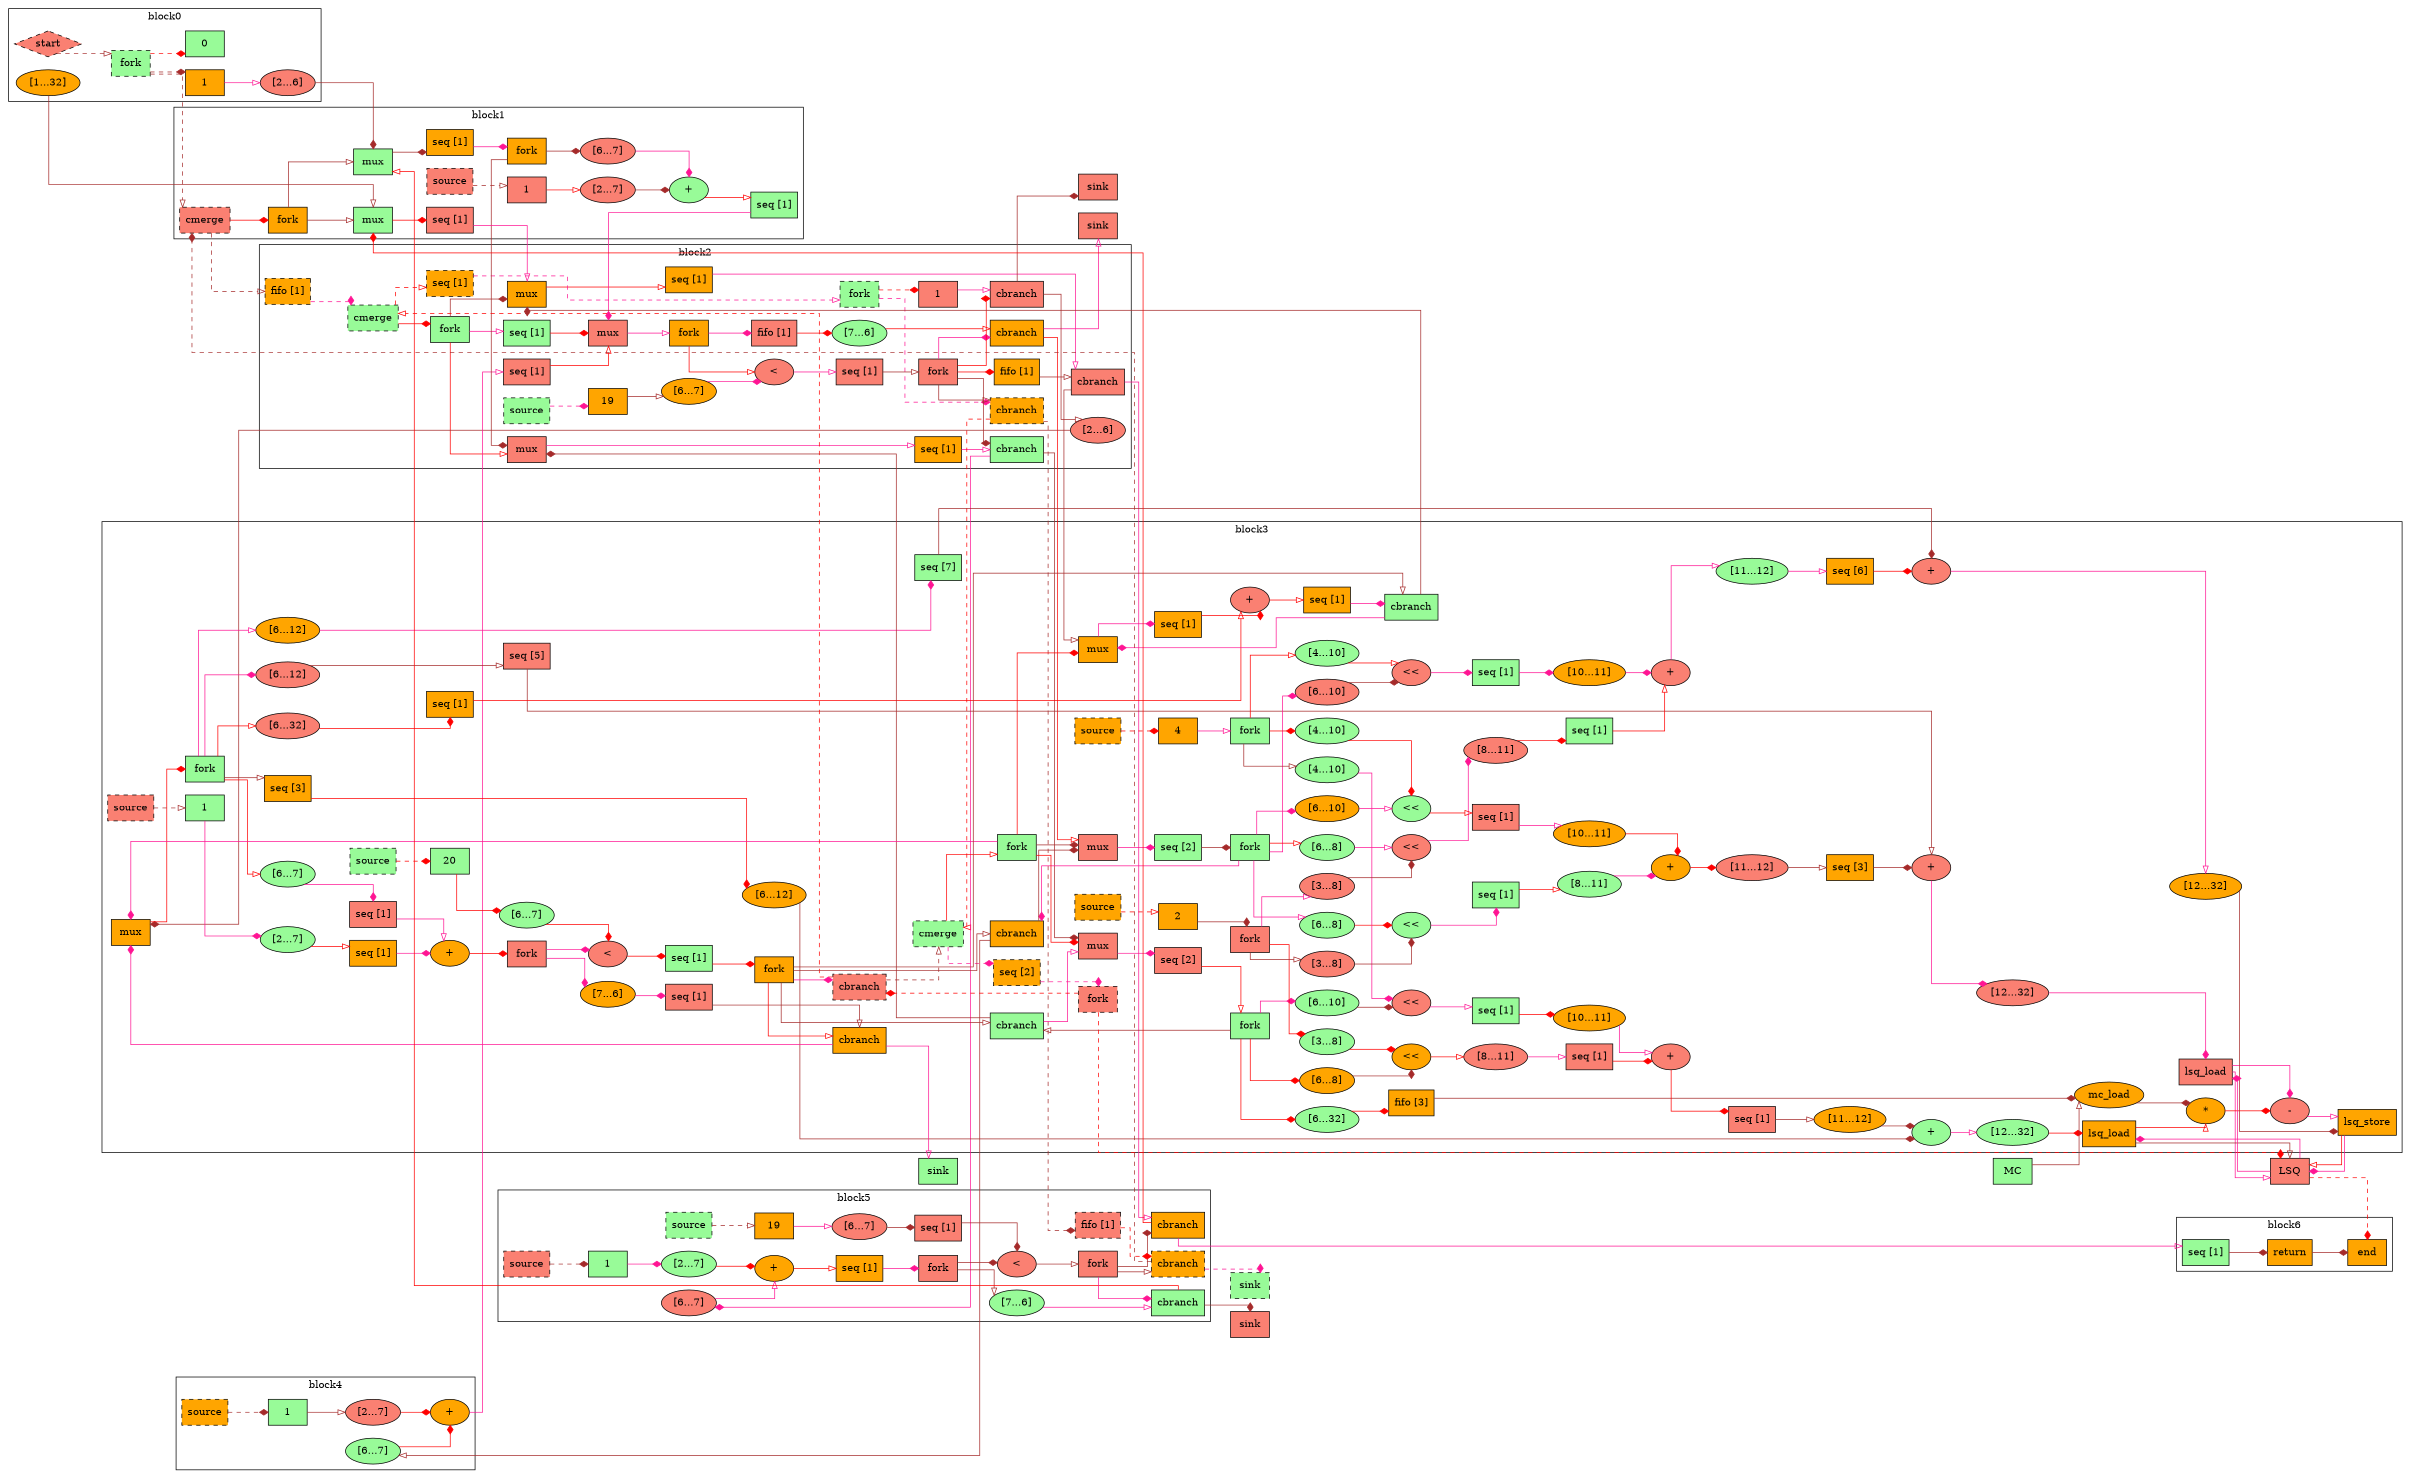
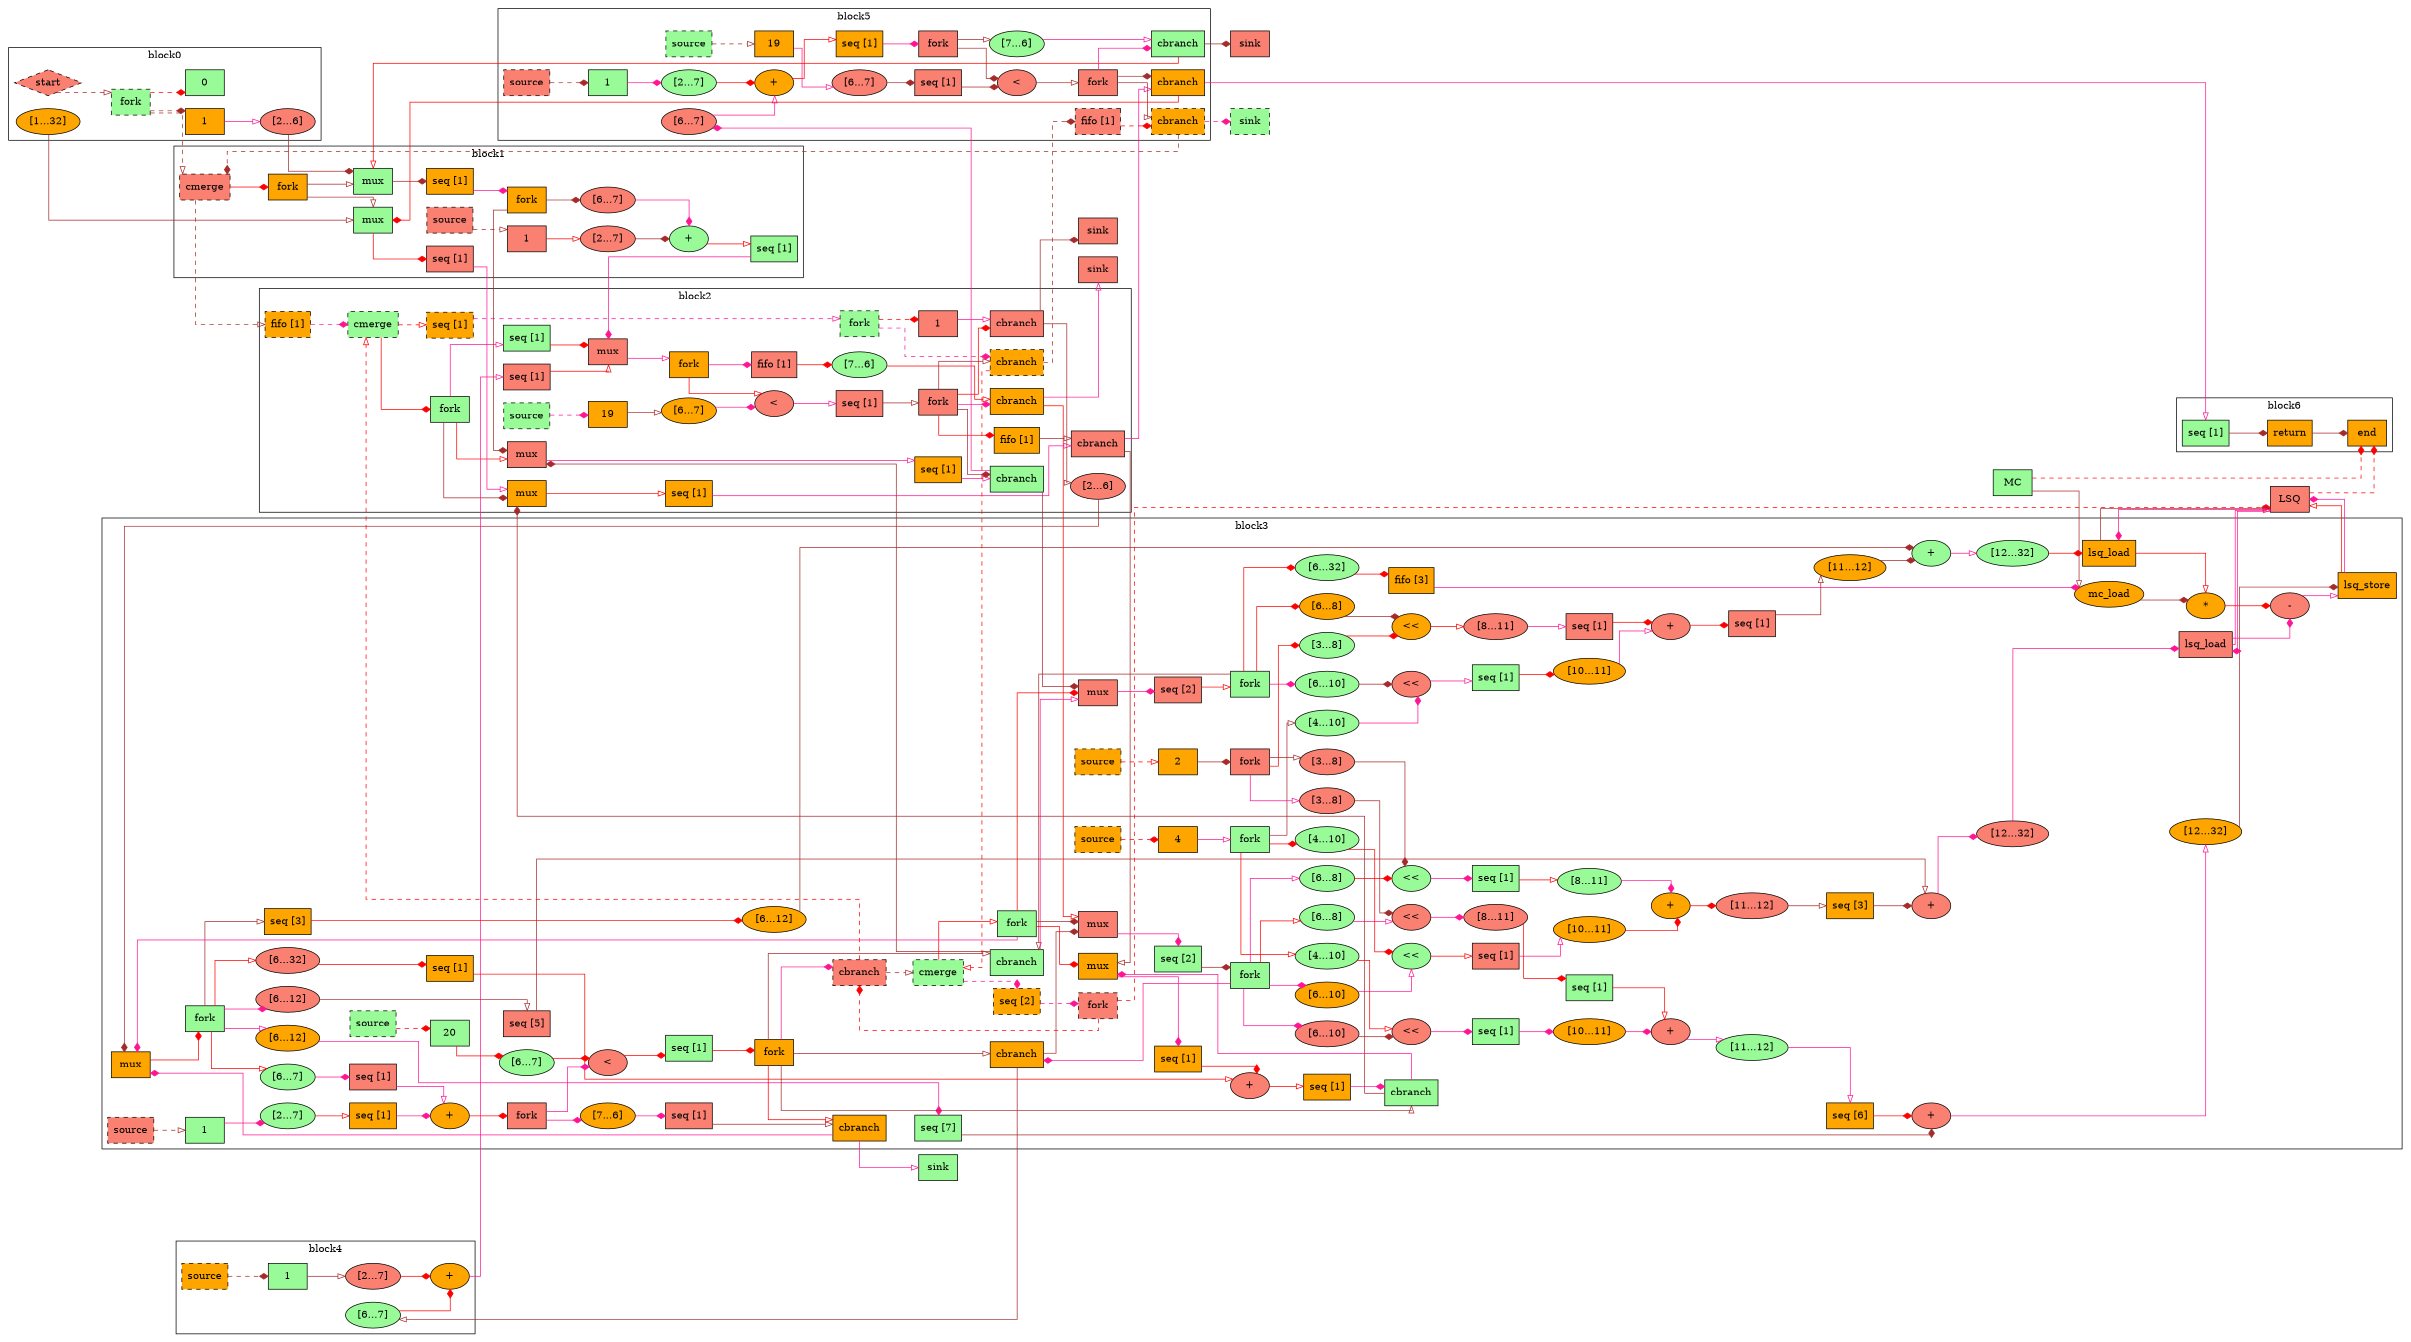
none -> (2208, 478)
(1751, 1098) -> (1753, 587)
